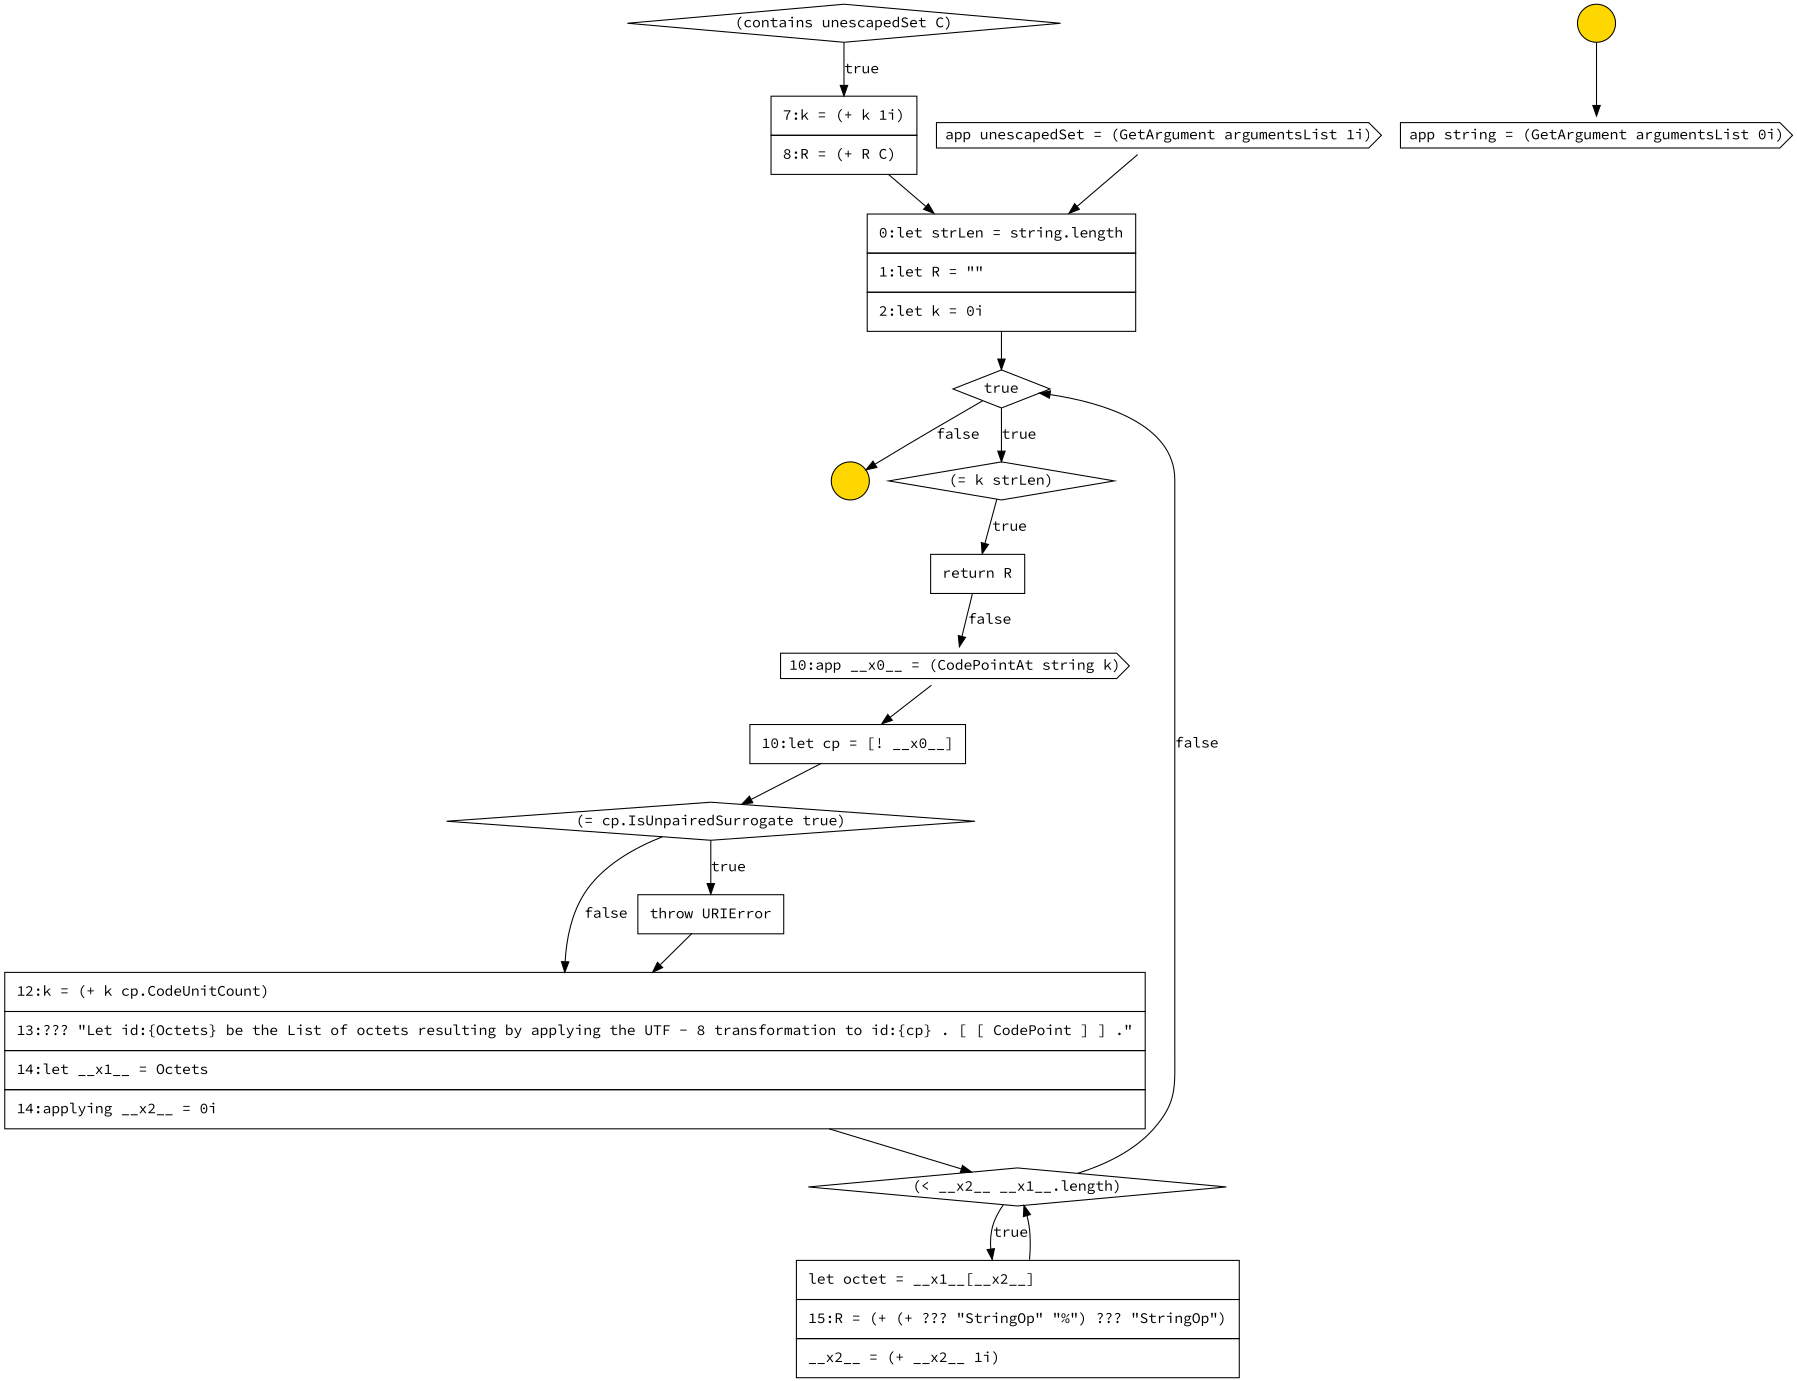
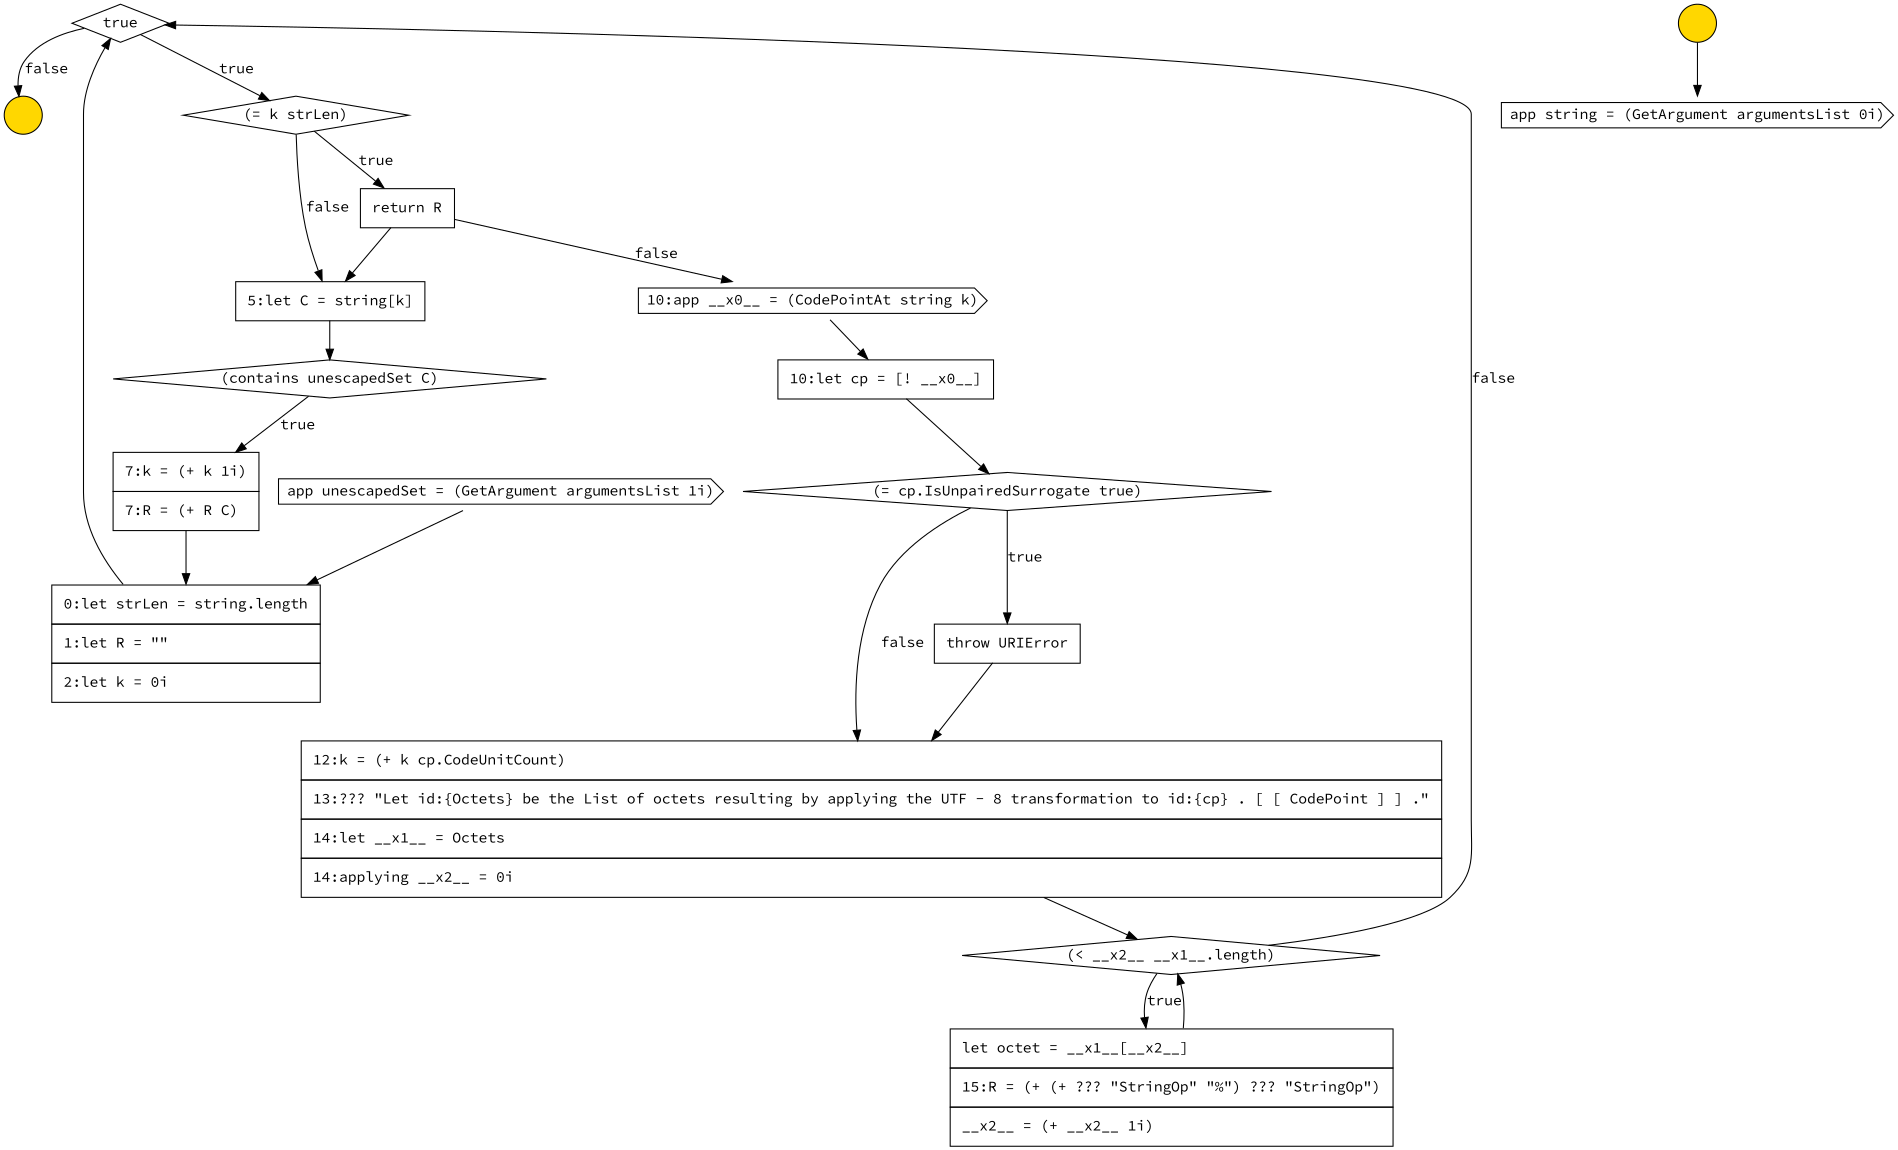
(840, 154) -> (182, 511)
none -> (330, 301)
